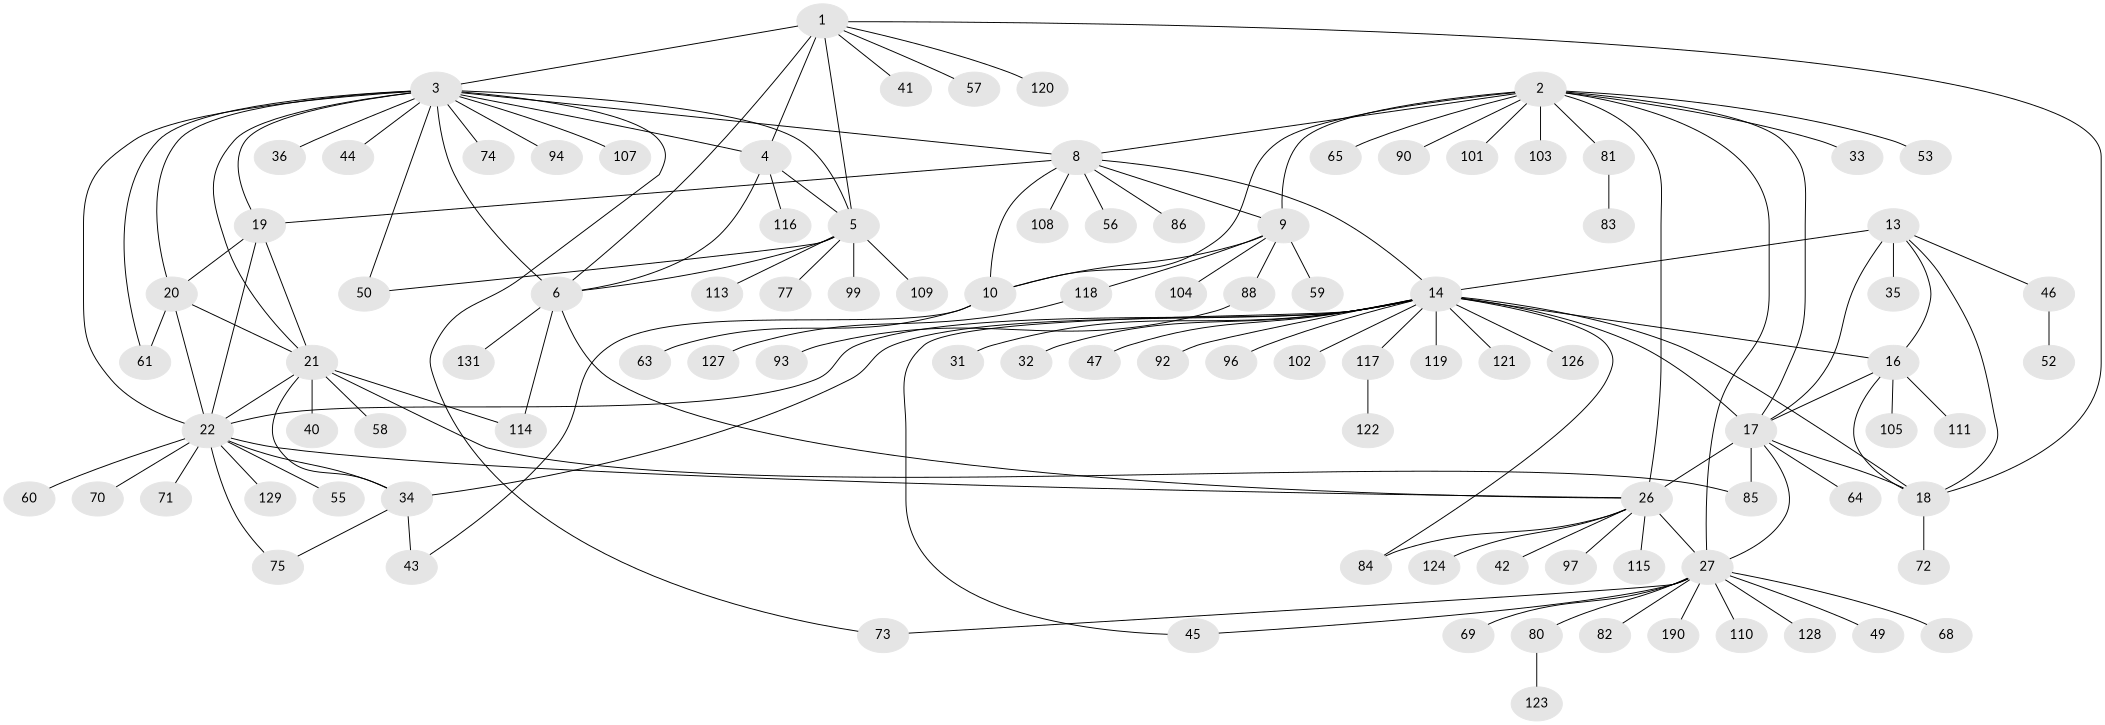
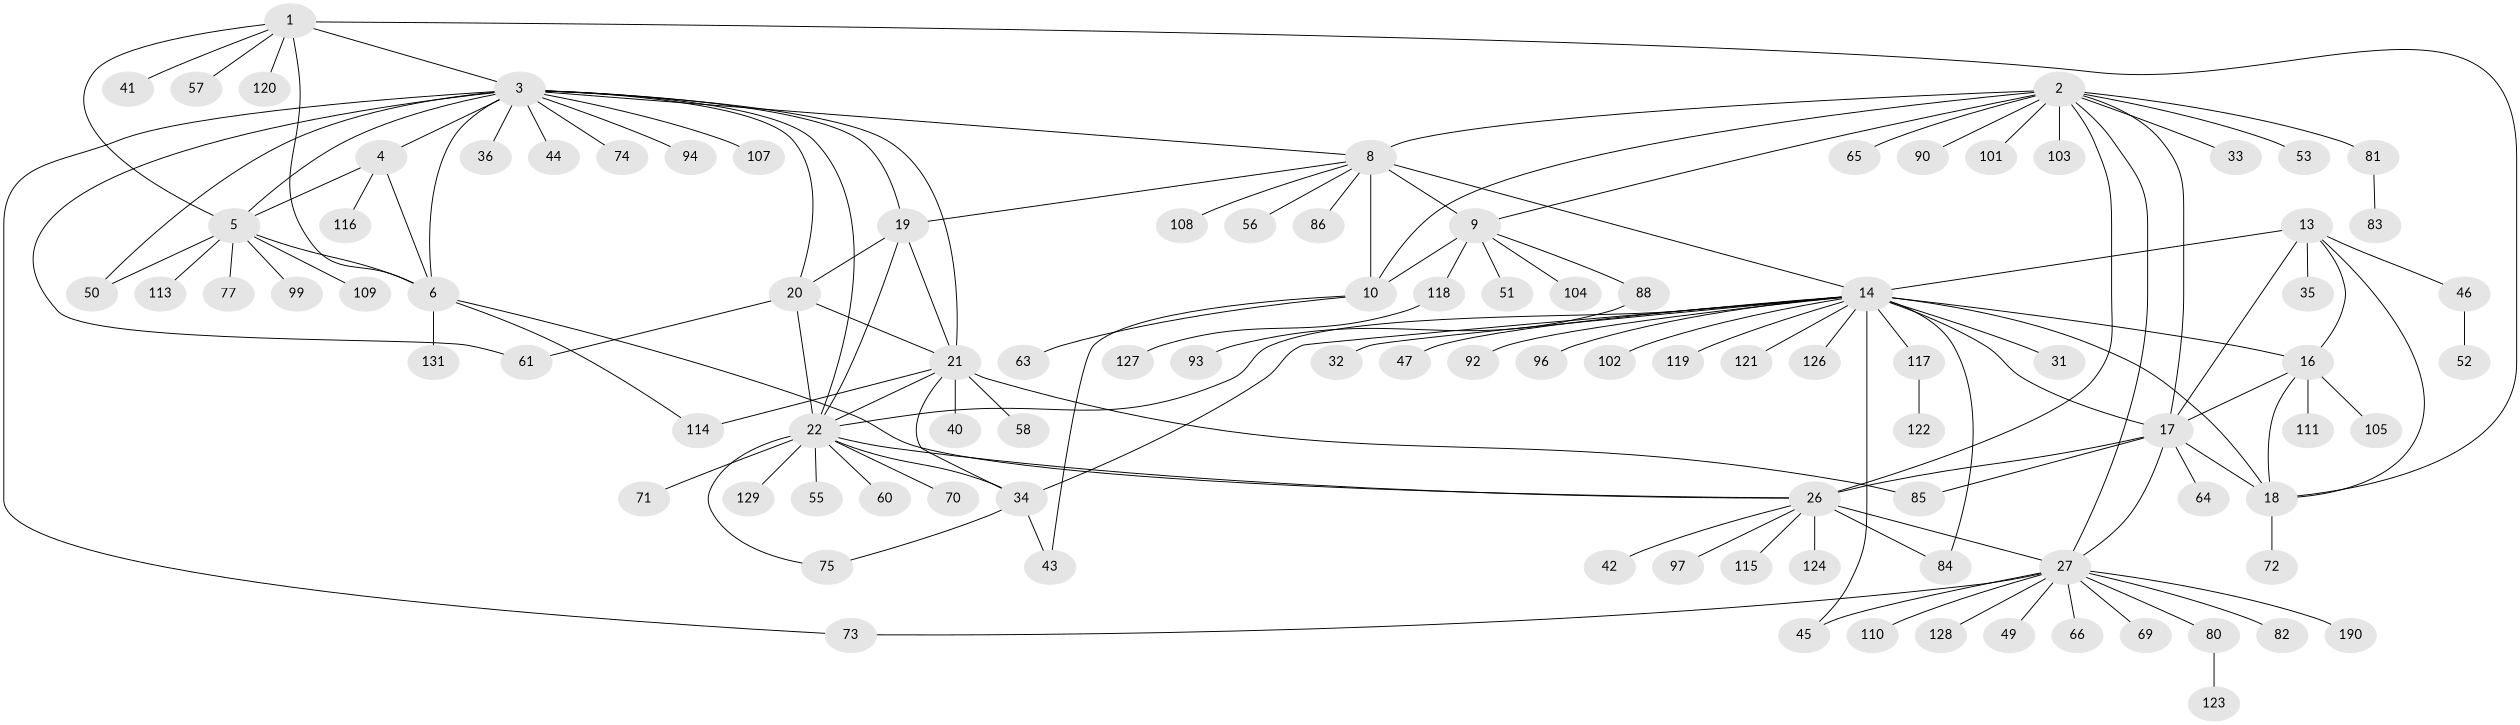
(794, 89) -> none
(1318, 294) -> (1507, 294)
(1947, 636) -> (2077, 636)
